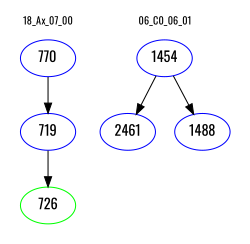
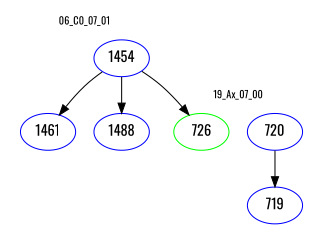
(48, 22) -> (238, 96)
(165, 22) -> (85, 22)
(48, 58) -> (275, 132)
(128, 132) -> (48, 132)
(48, 164) -> (172, 96)
